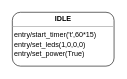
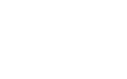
(63, 39) -> none
